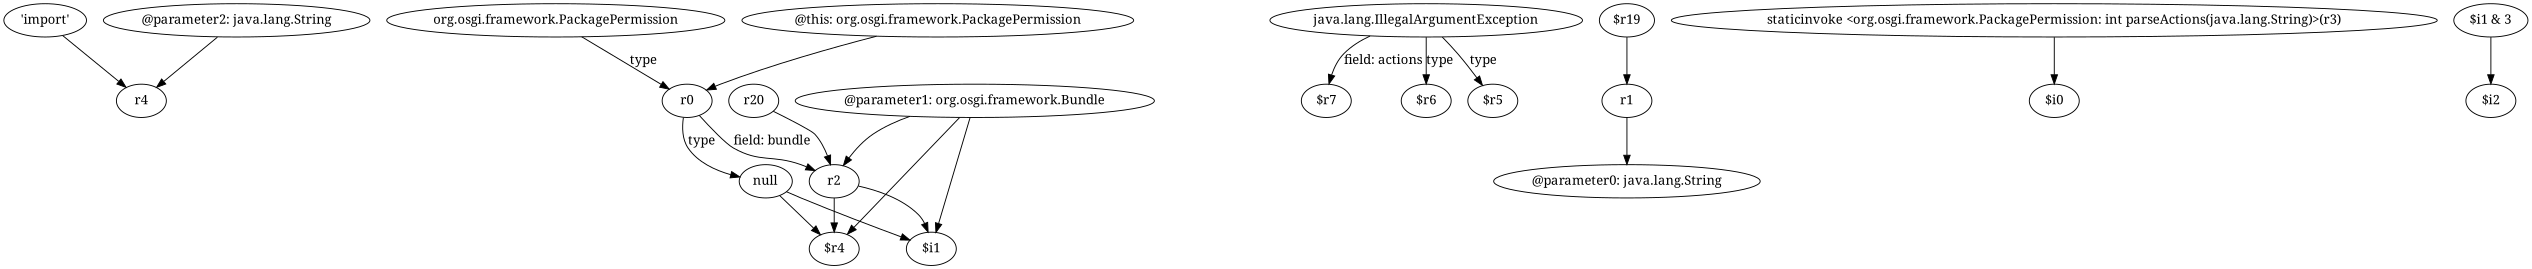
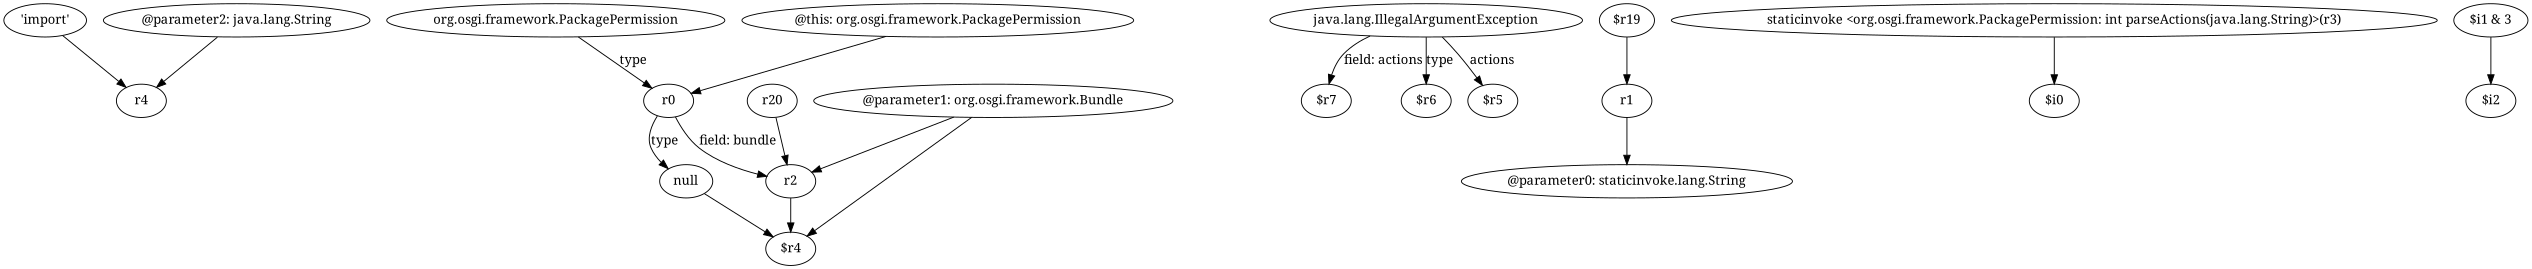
(1484, 61) -> (1492, 61)
(1627, 181) -> (1627, 181)
(931, 249) -> none
